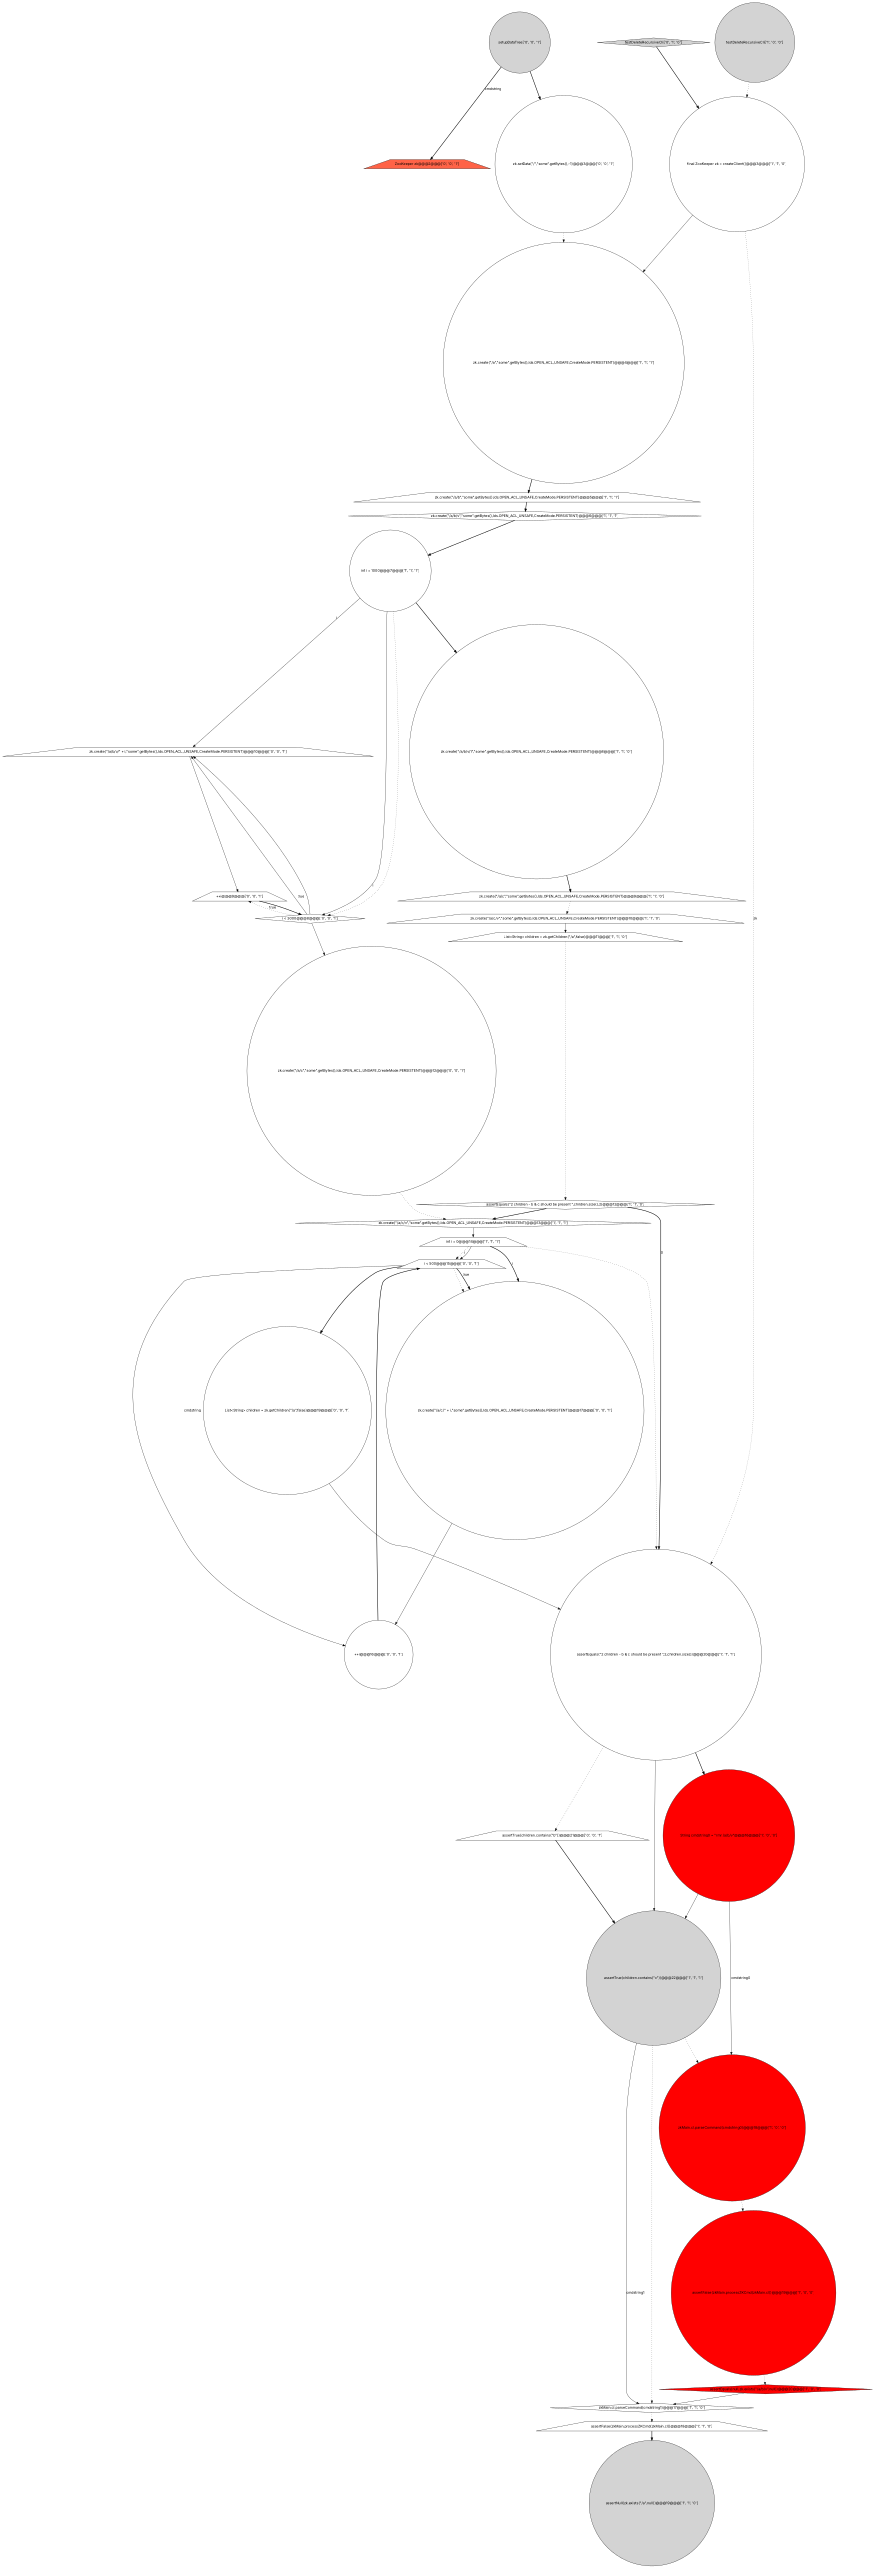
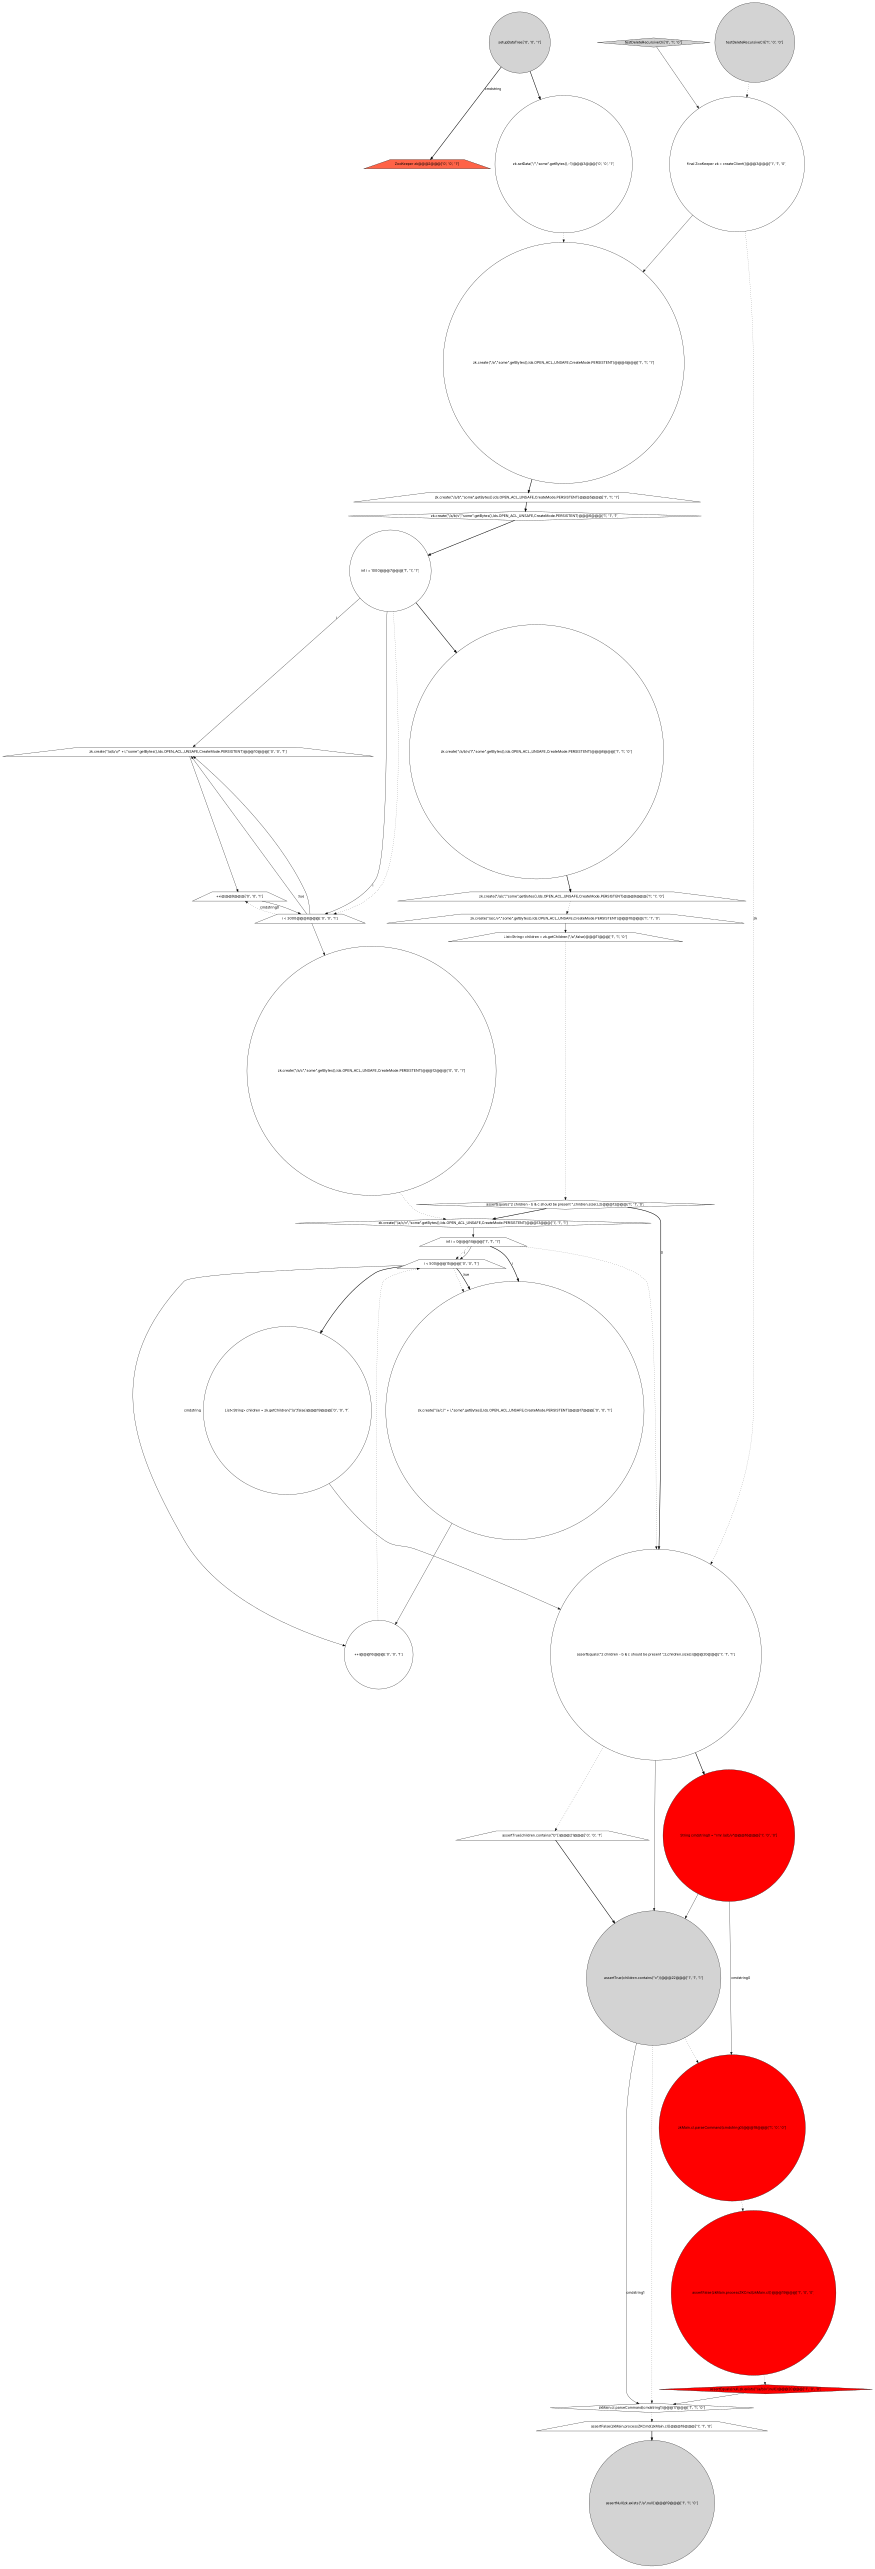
(677, 77) -> (677, 77)
(279, 907) -> (281, 906)
(273, 908) -> (270, 908)
(310, 919) -> (310, 919)
(376, 1433) -> (376, 1433)
